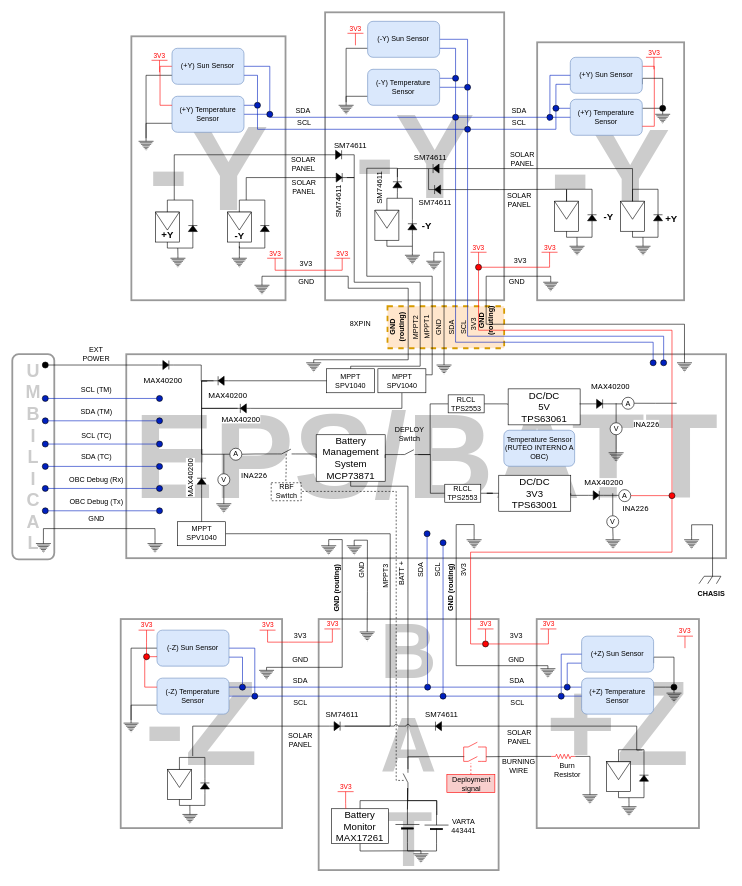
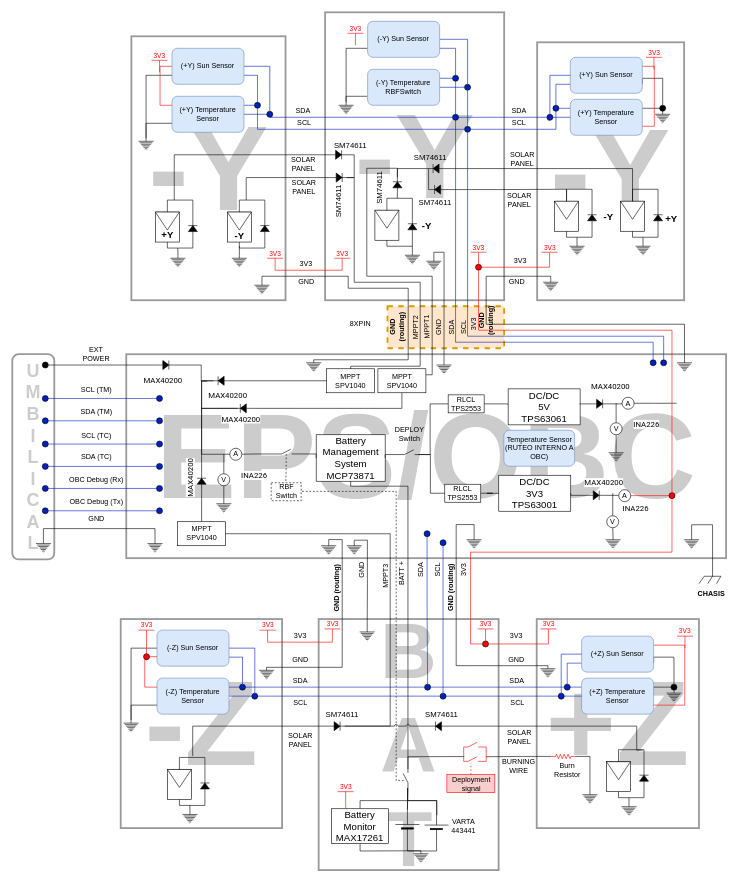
(404, 87) -> (404, 87)
(426, 456) -> (426, 456)
none -> (685, 675)
